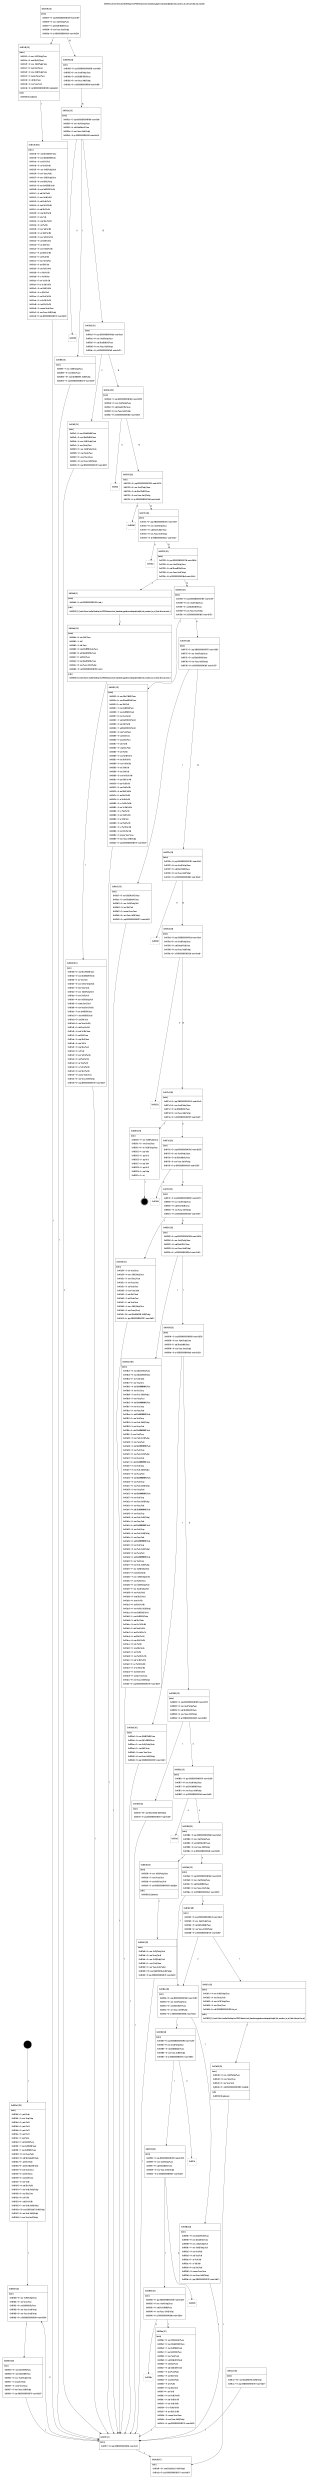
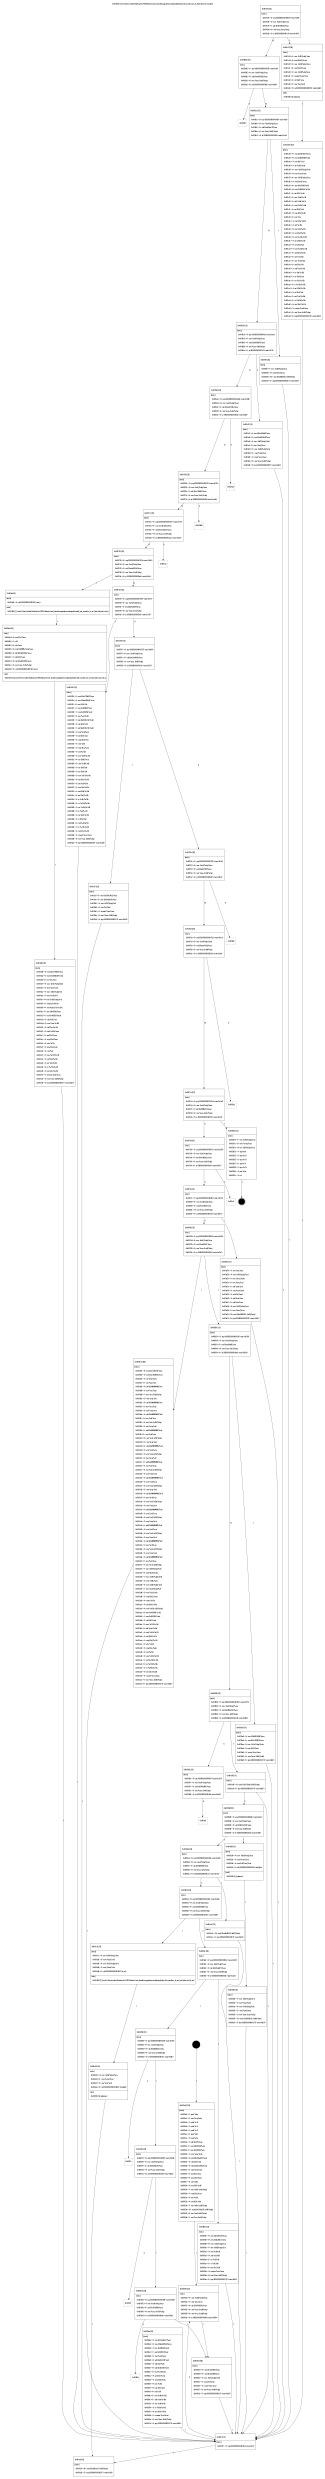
(70, 236) -> (249, 103)
(198, 1810) -> (244, 1798)
(178, 1939) -> (225, 1898)
(167, 2323) -> (195, 2334)
